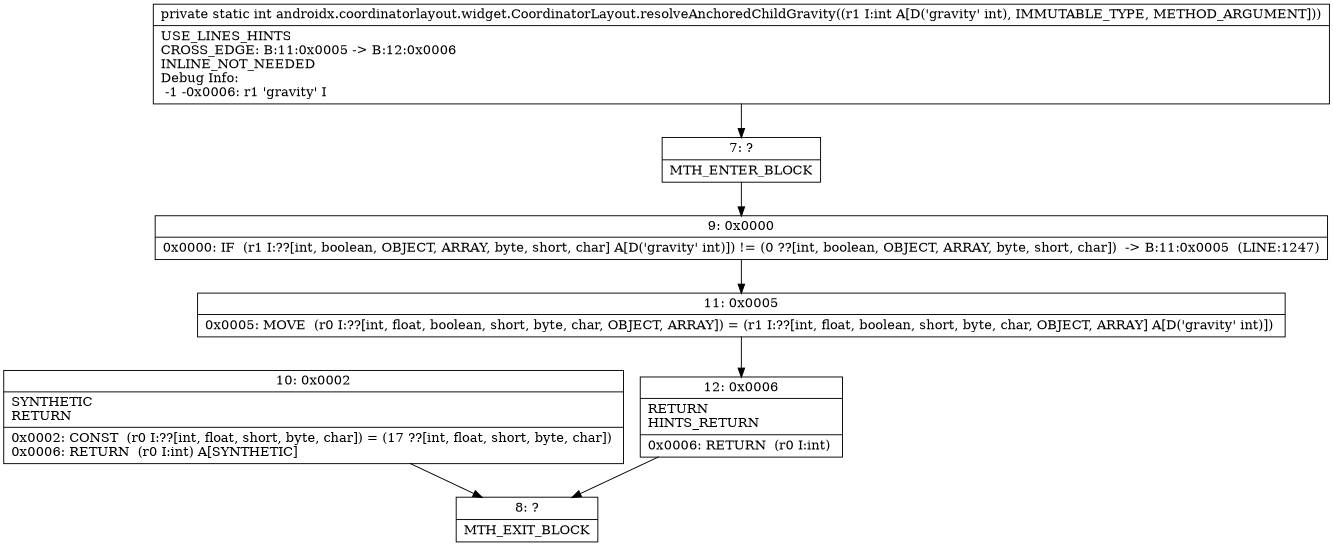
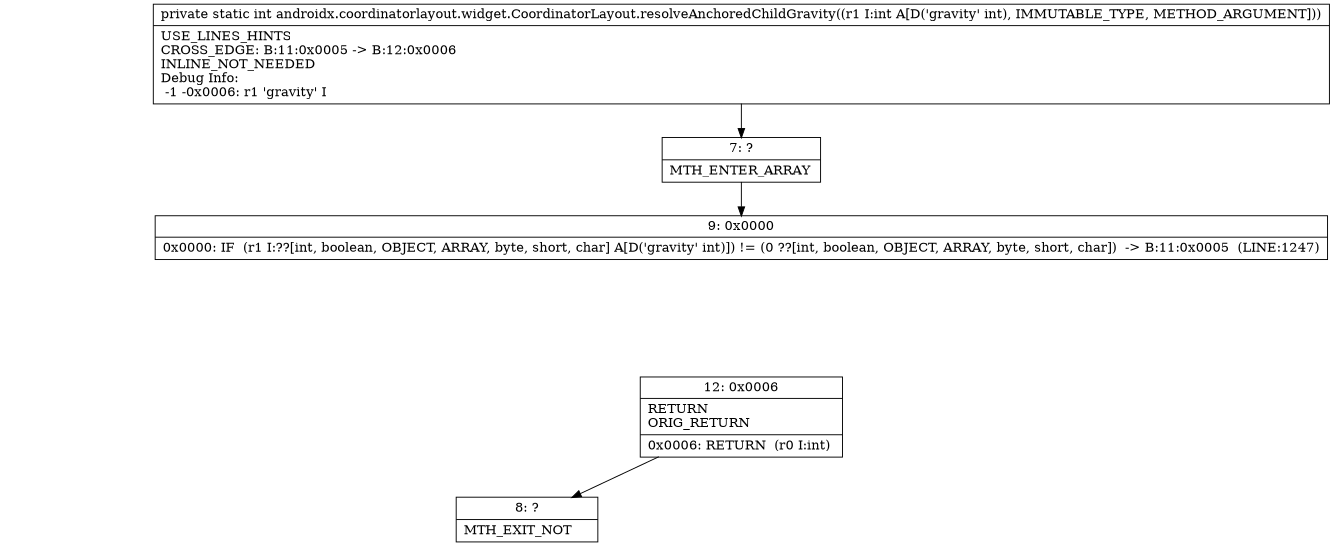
(741, 171) -> (740, 171)
(741, 315) -> none
(314, 417) -> none
(704, 423) -> (699, 423)
(527, 530) -> (518, 530)
